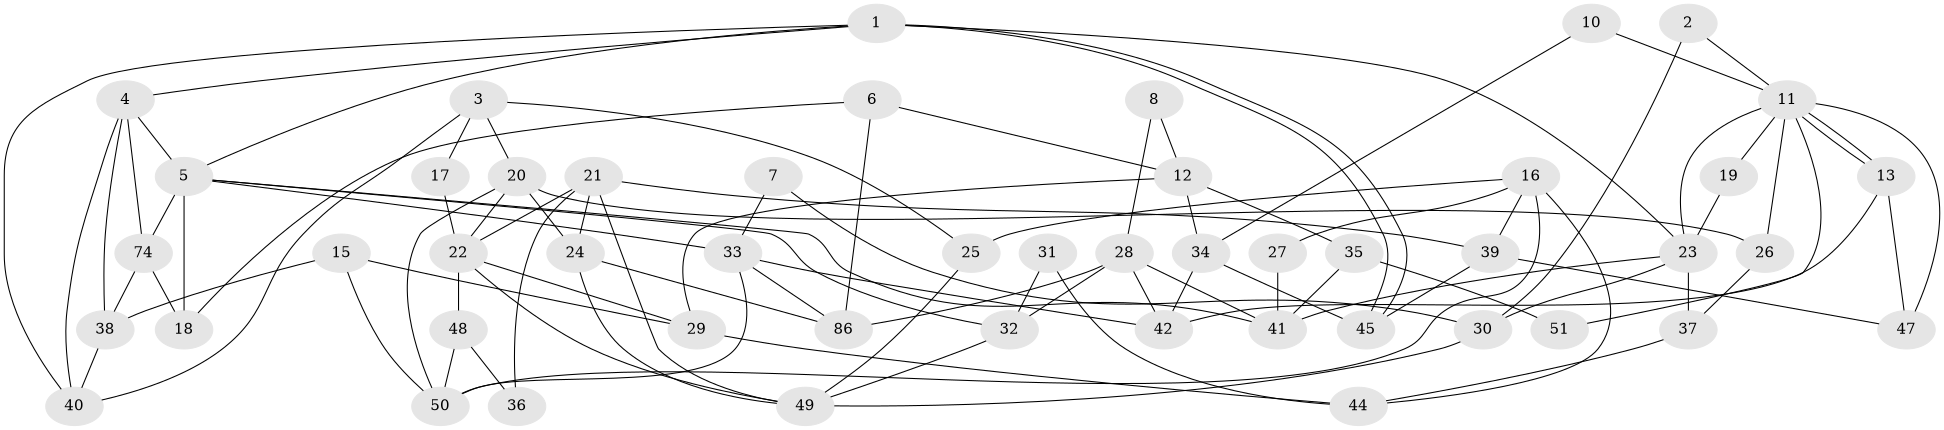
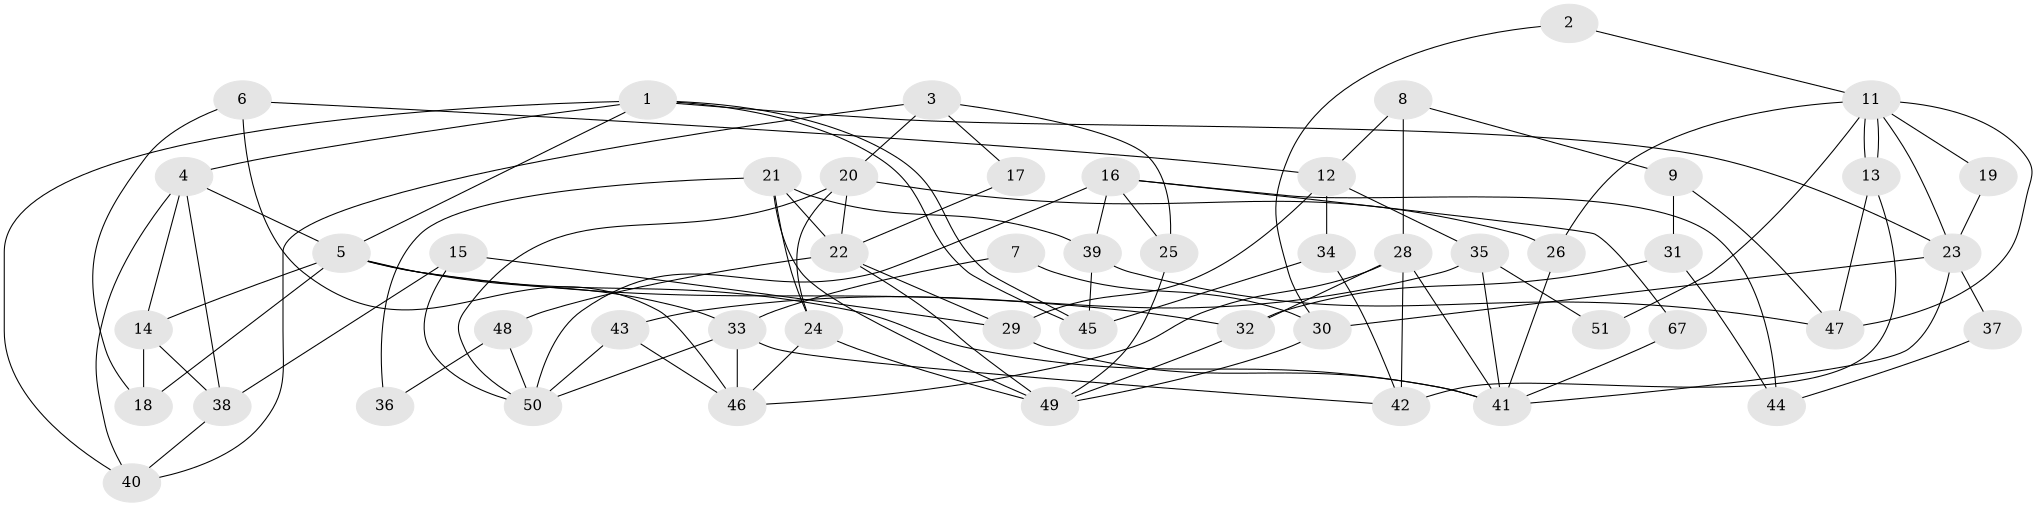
(1592, 23) -> none
none -> (1673, 177)
(144, 253) -> (144, 330)
(1278, 253) -> (1678, 330)
(1734, 285) -> (1529, 330)
none -> (620, 330)
(844, 330) -> (737, 406)
(1027, 375) -> (1255, 373)
